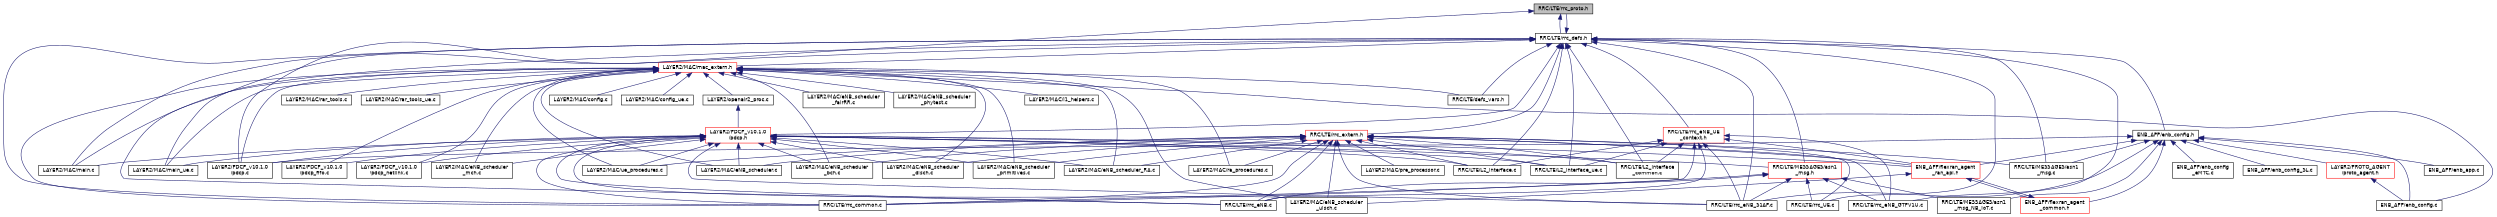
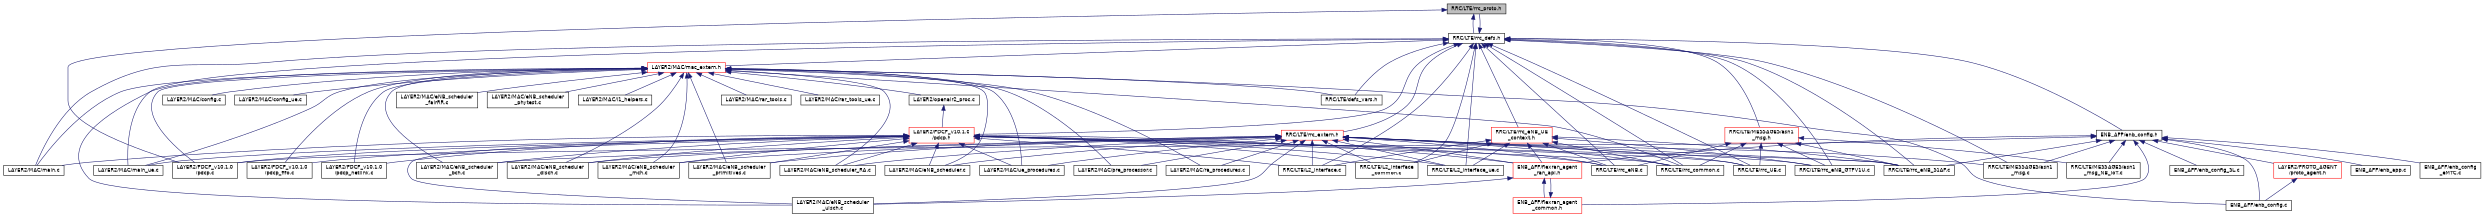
none -> (1013, 94)
none -> (977, 146)
(1272, 147) -> (1362, 146)
